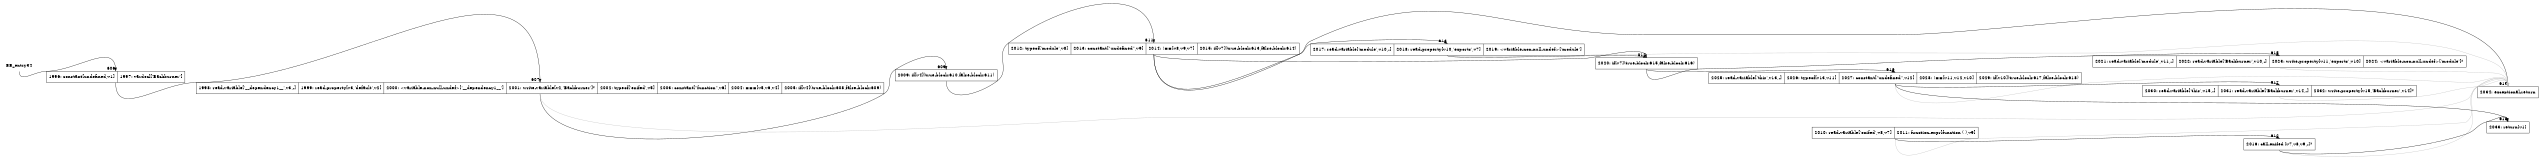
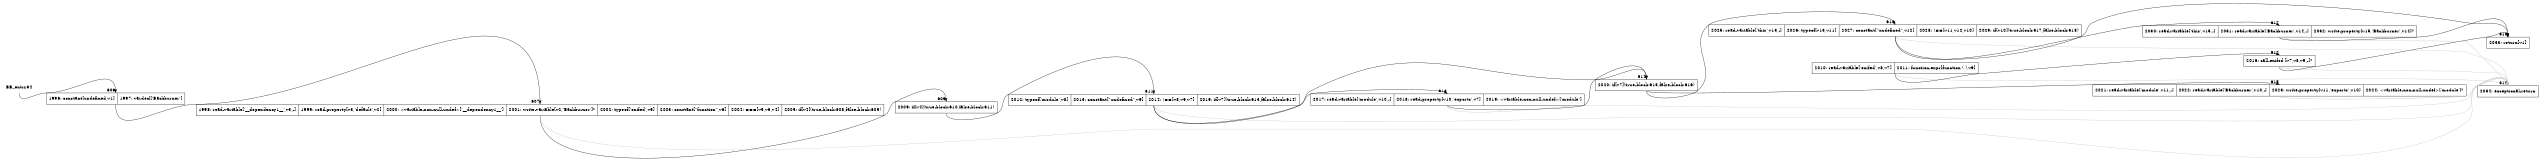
(1825, 35) -> (1841, 117)
none -> (2399, 38)
